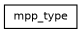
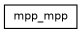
(41, 17) -> (41, 17)
